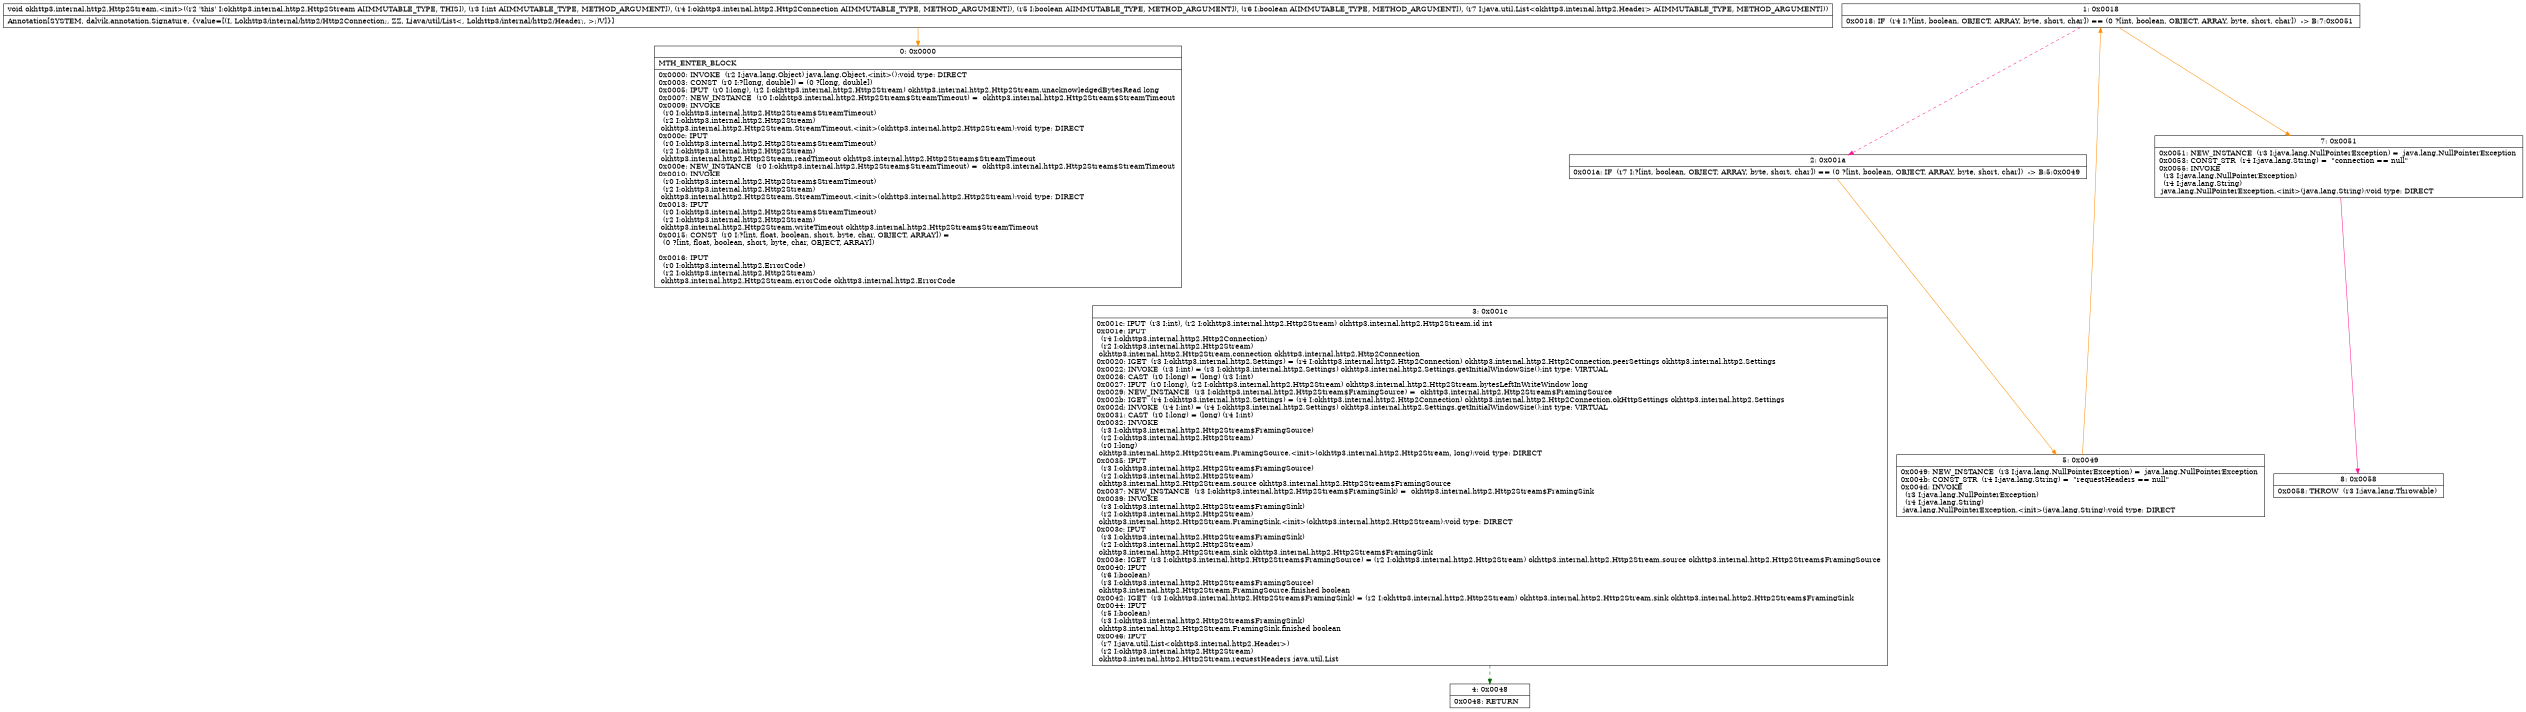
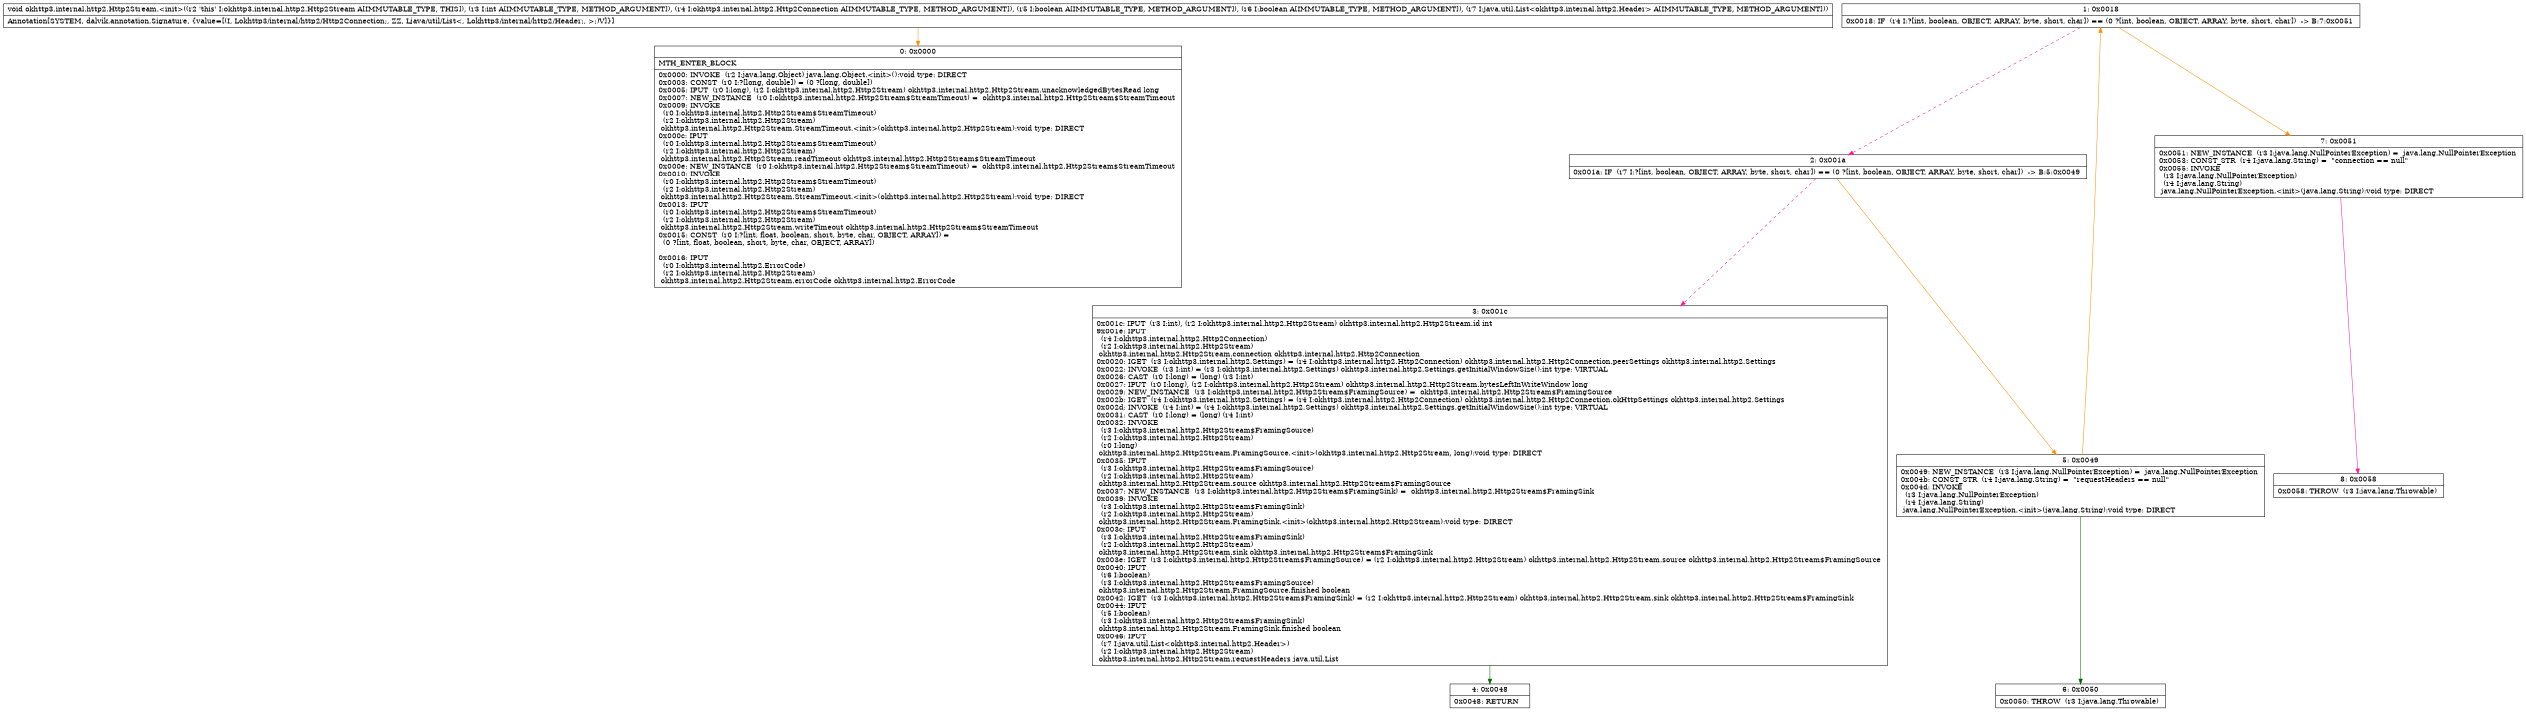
none -> (1750, 241)
(1123, 331) -> (1123, 331)
(1490, 672) -> (1490, 672)
none -> (2081, 696)
